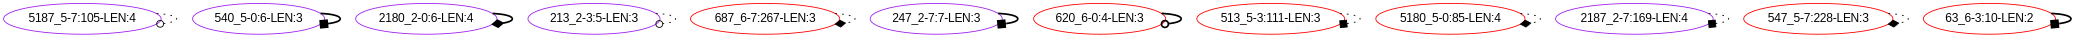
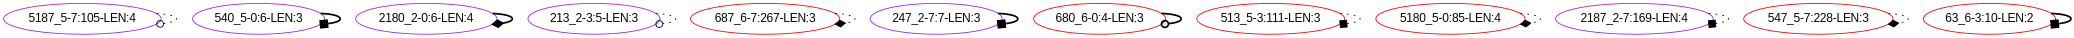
(1100, 19) -> (1100, 19)
